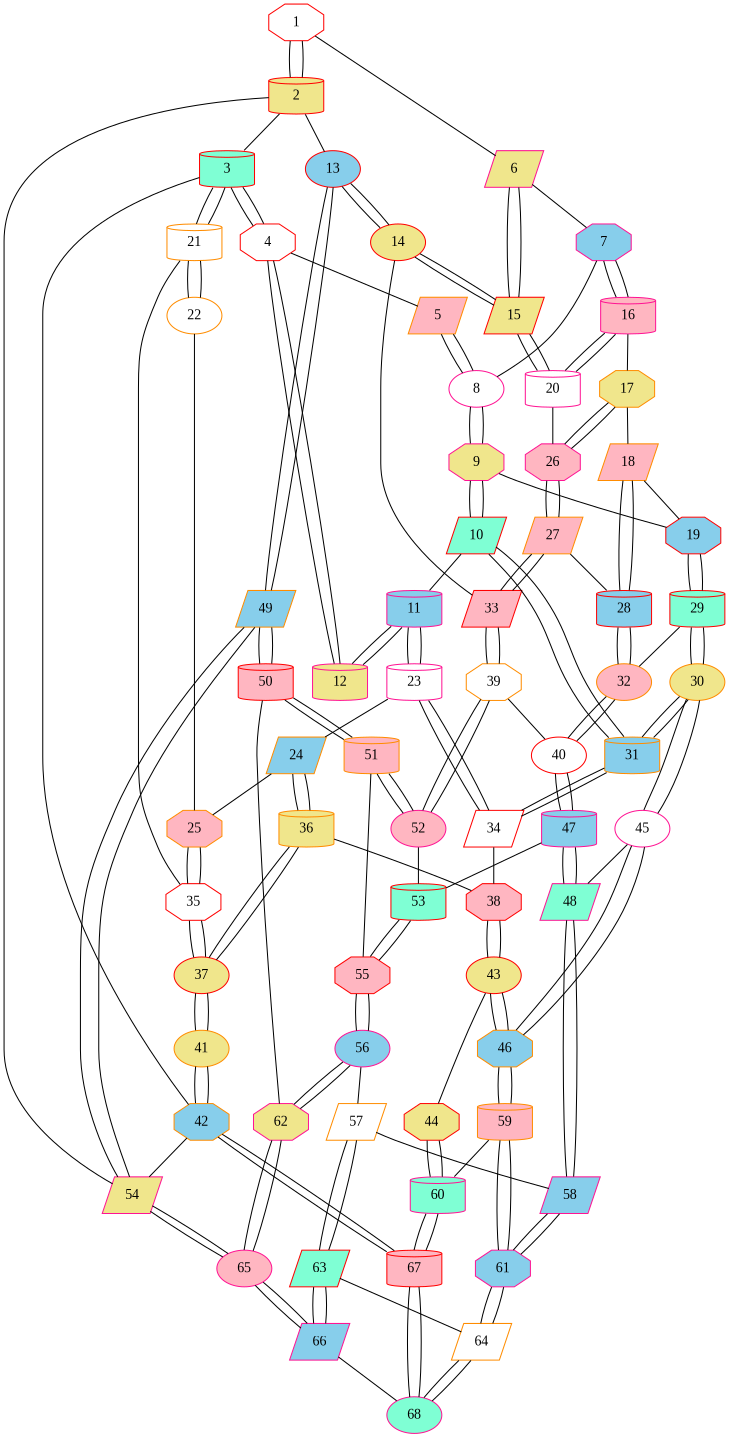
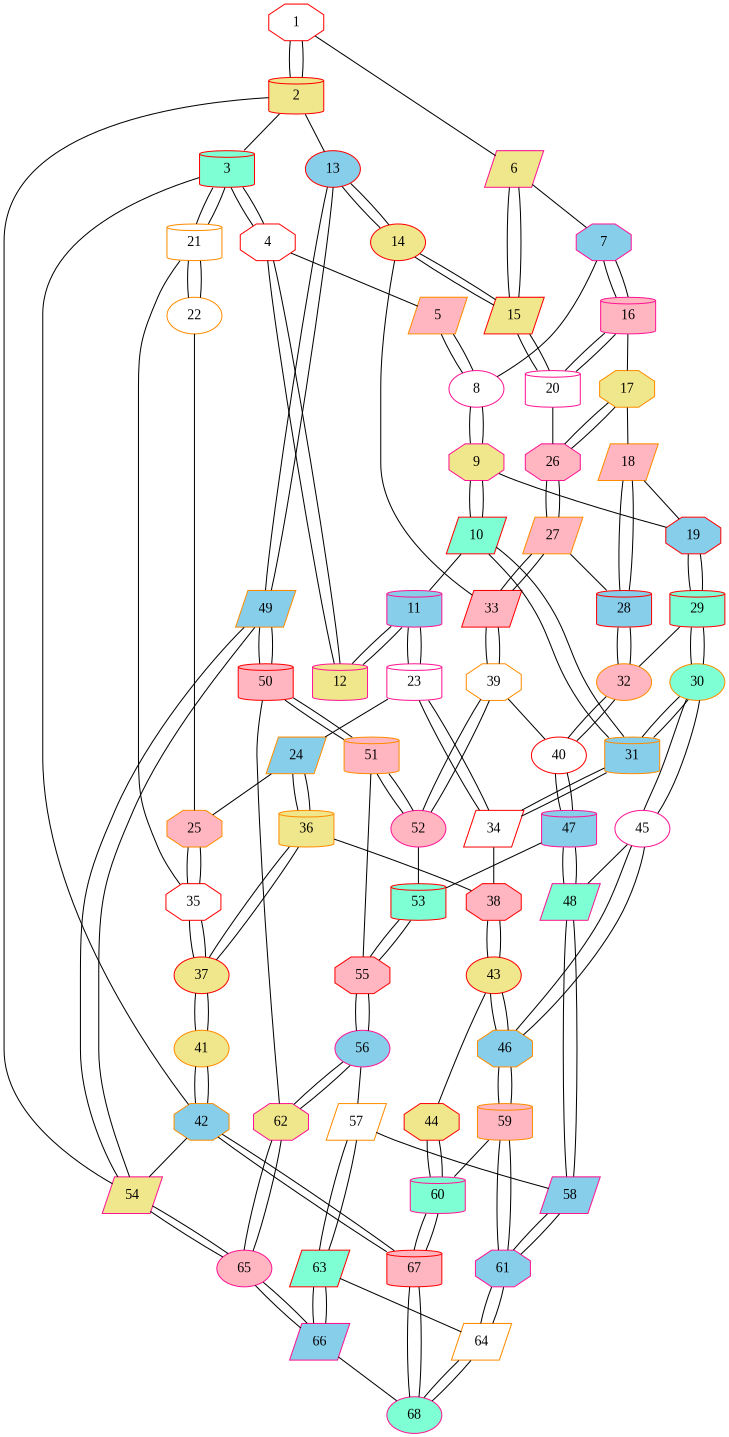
(697, 682) -> (697, 682)
